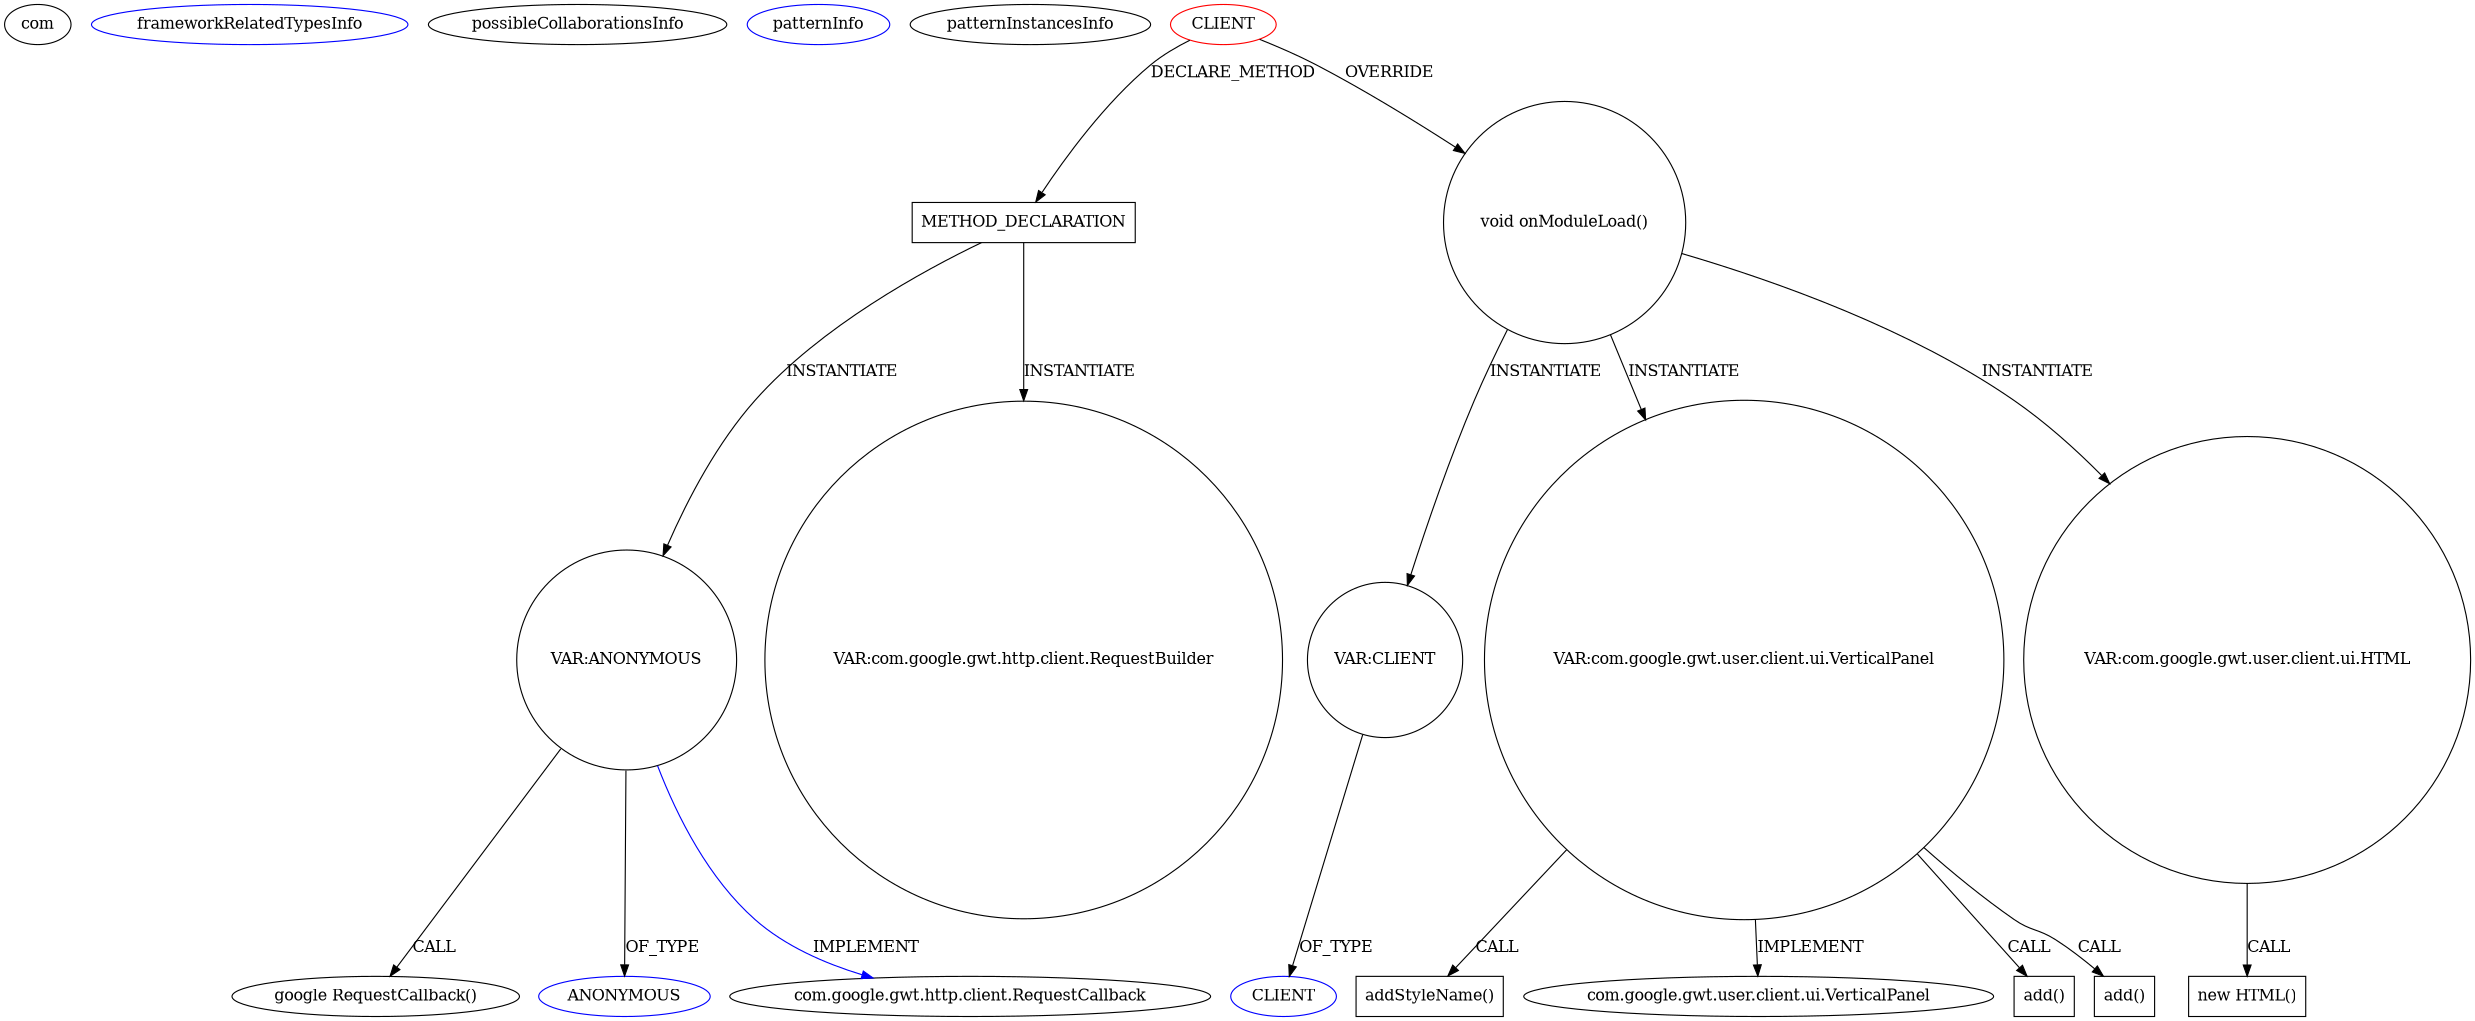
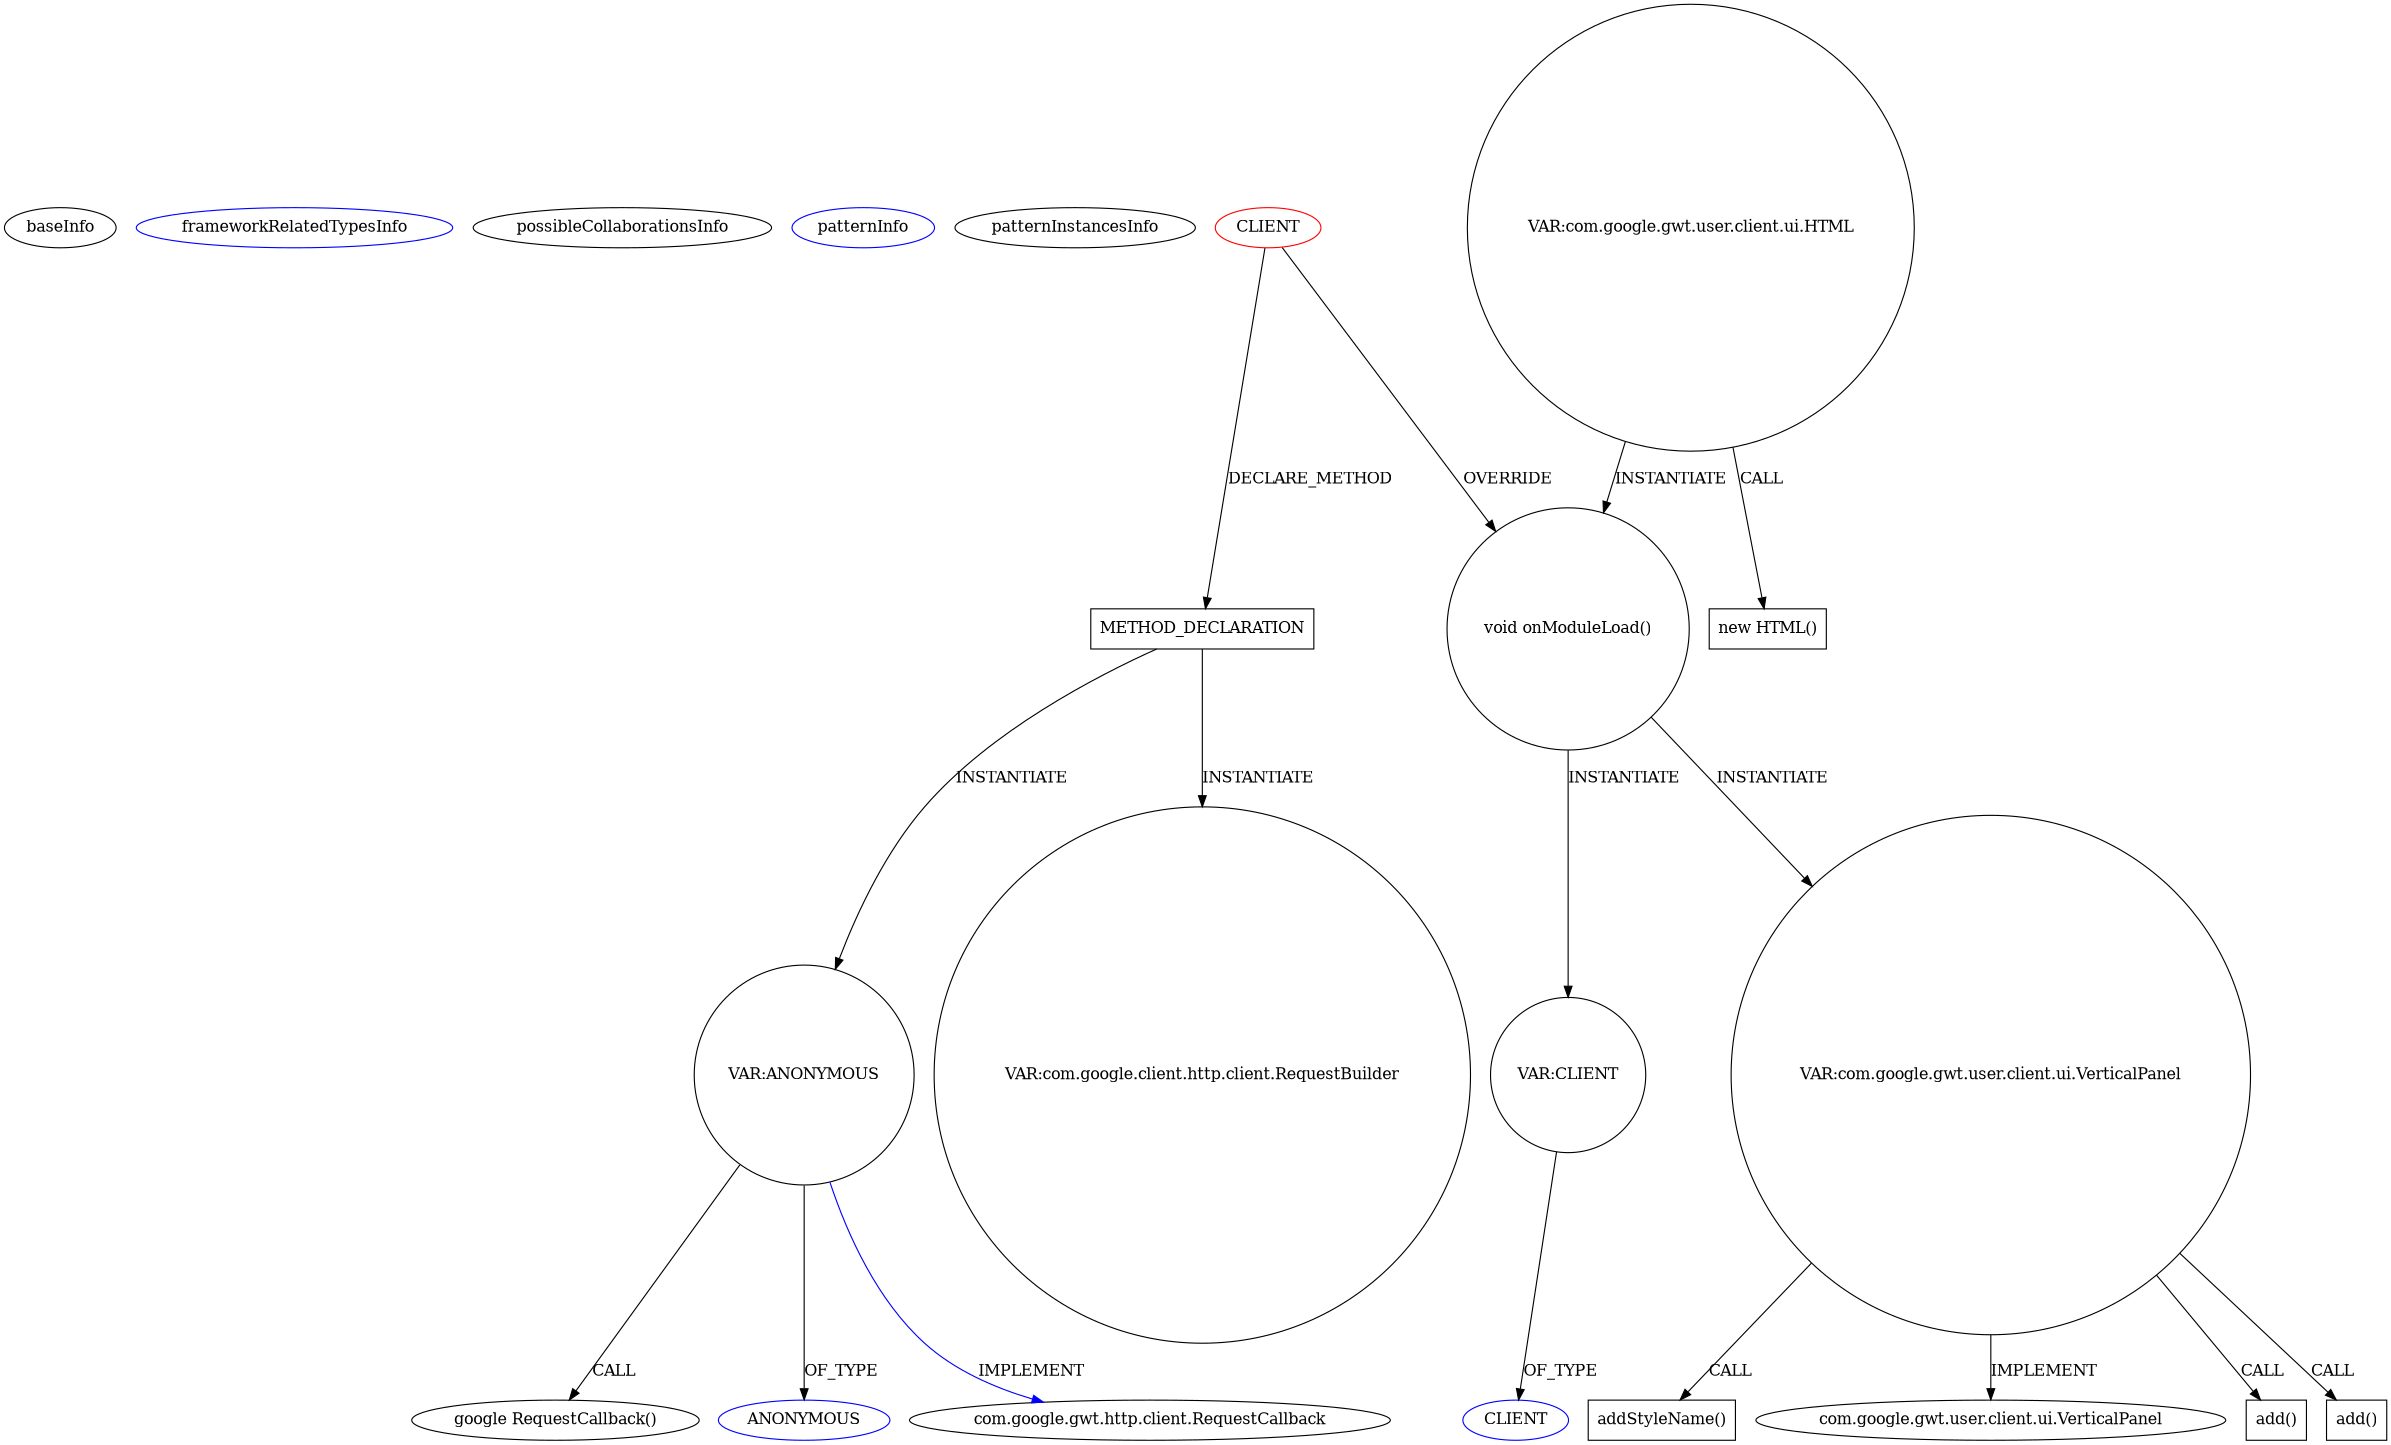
(38, 25) -> (60, 228)
(1906, 339) -> (1616, 472)
(1024, 660) -> (1202, 1075)
